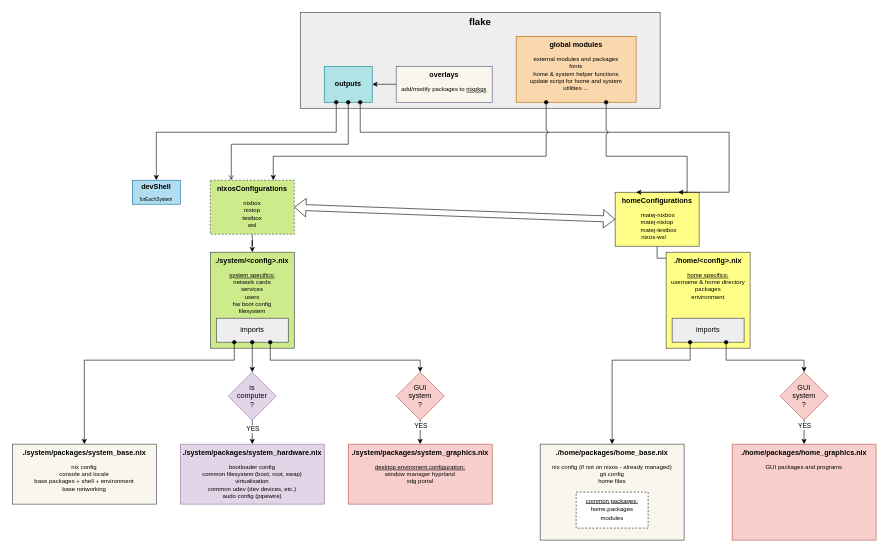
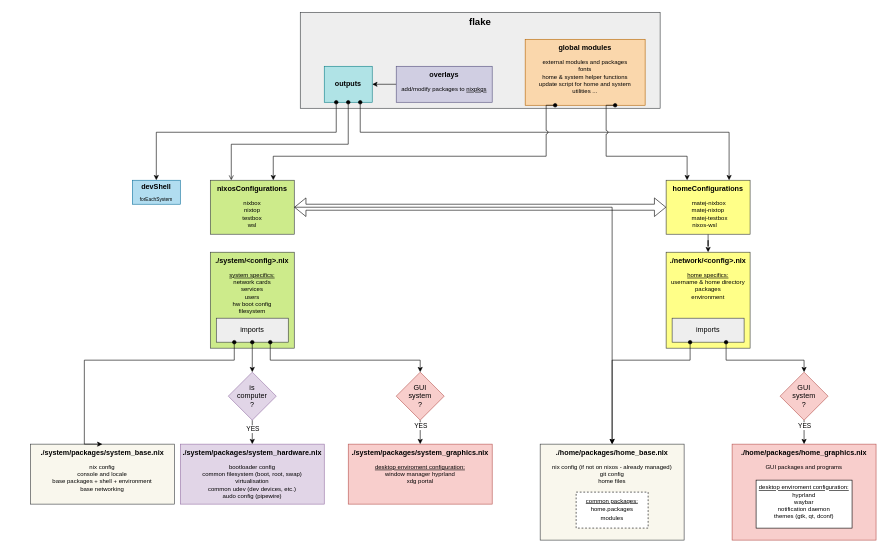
(576, 69) -> (585, 72)
(444, 84) -> (444, 84)
(252, 207) -> (252, 207)
(657, 219) -> (708, 207)
(252, 243) -> (589, 207)
(708, 282) -> (708, 282)
(84, 474) -> (102, 474)
none -> (804, 504)
